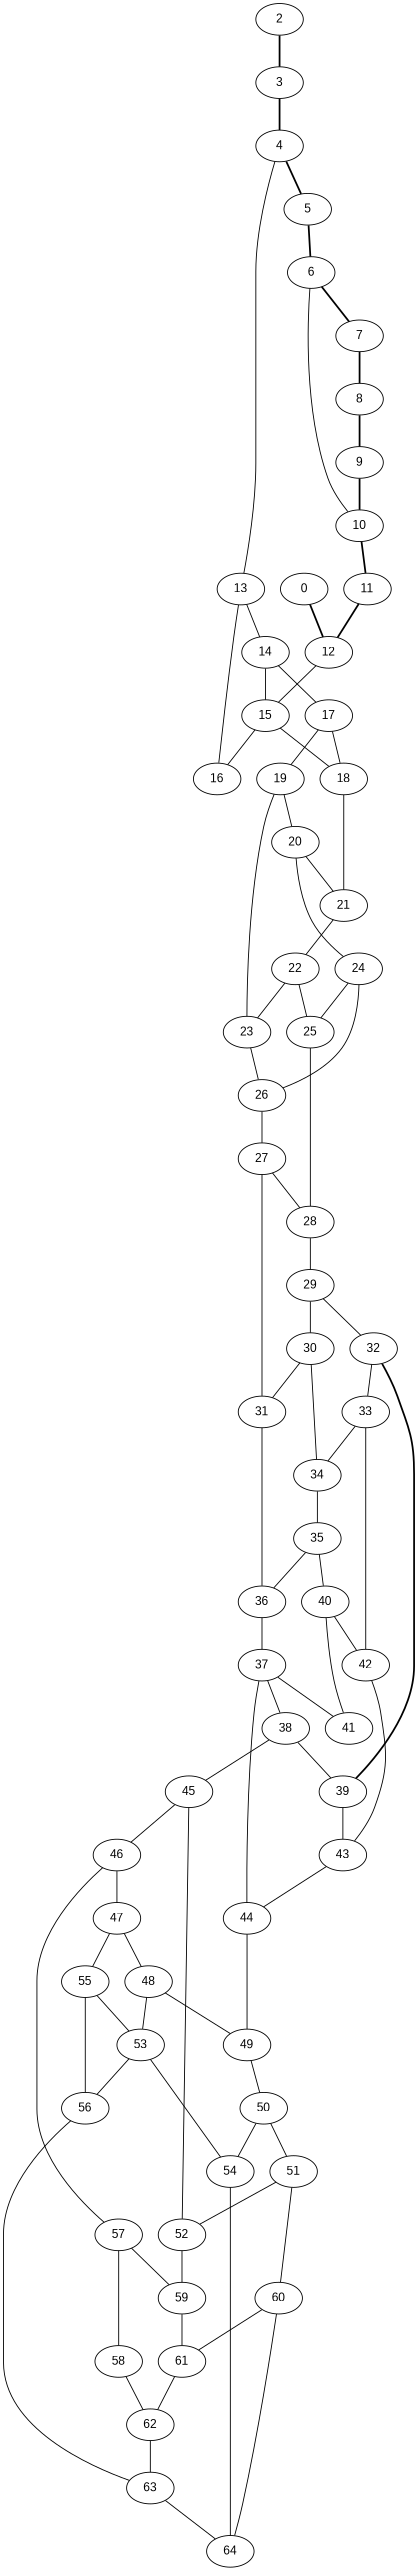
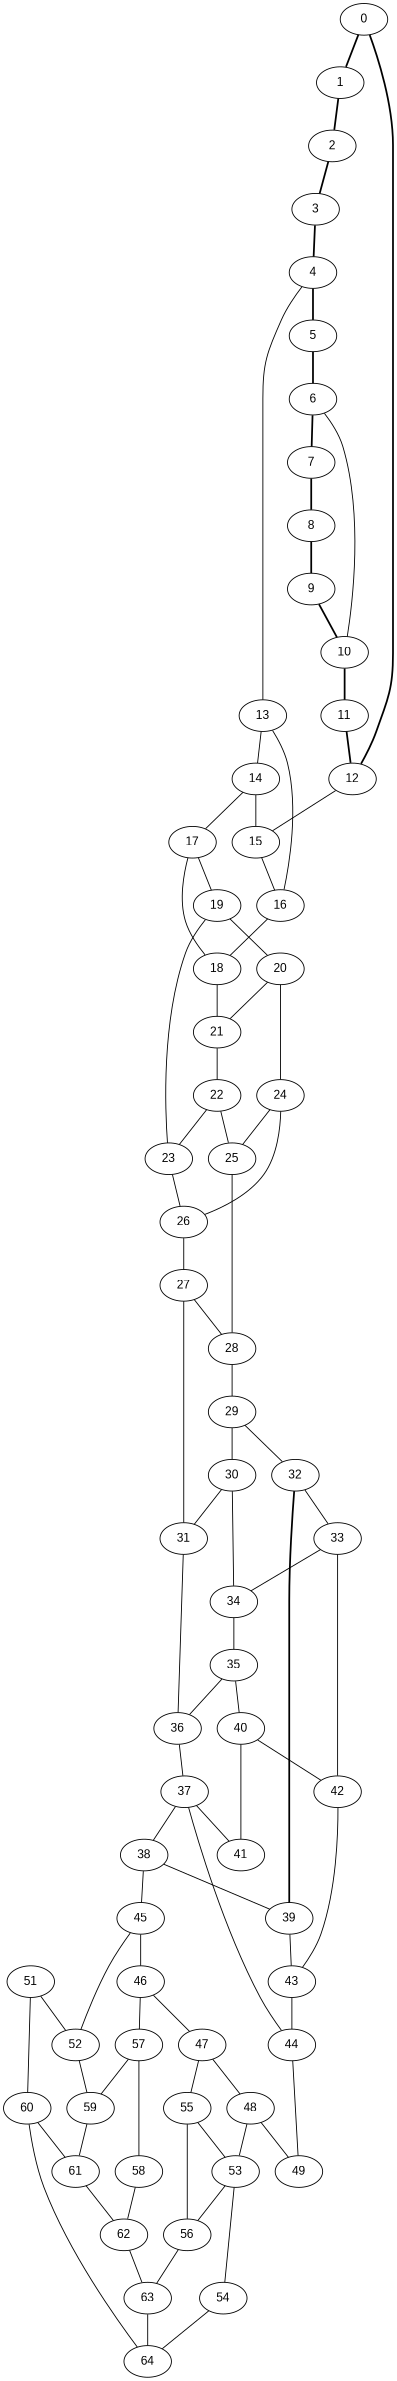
none -> (340, 83)
(300, 743) -> (253, 933)
(264, 2108) -> none
